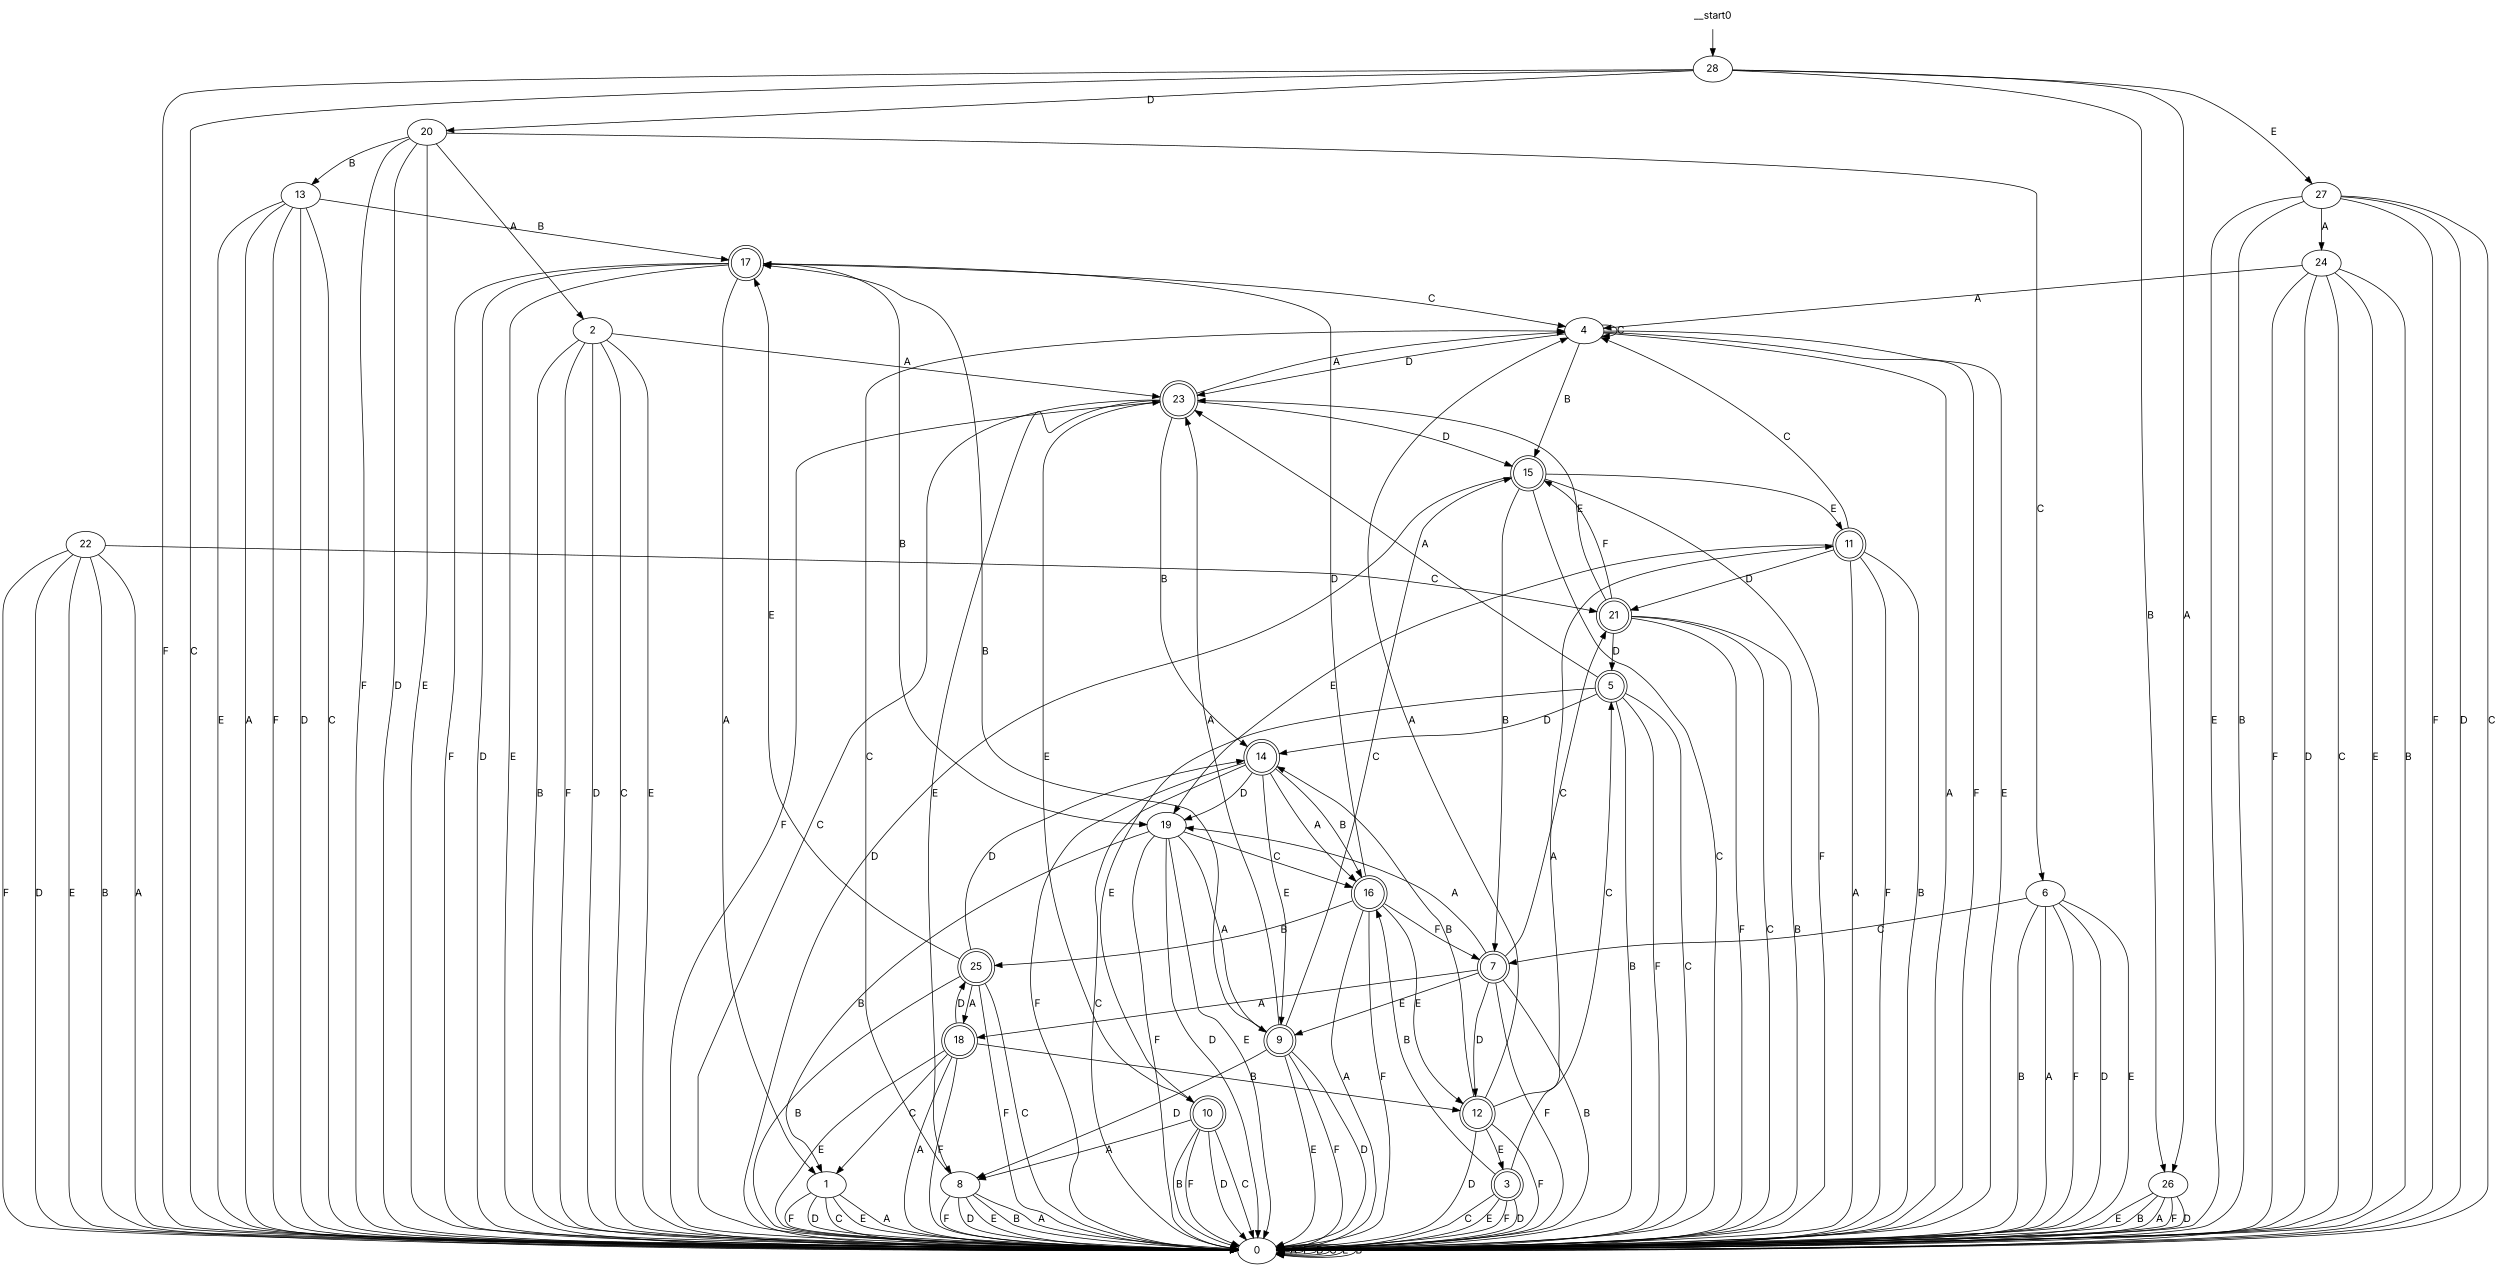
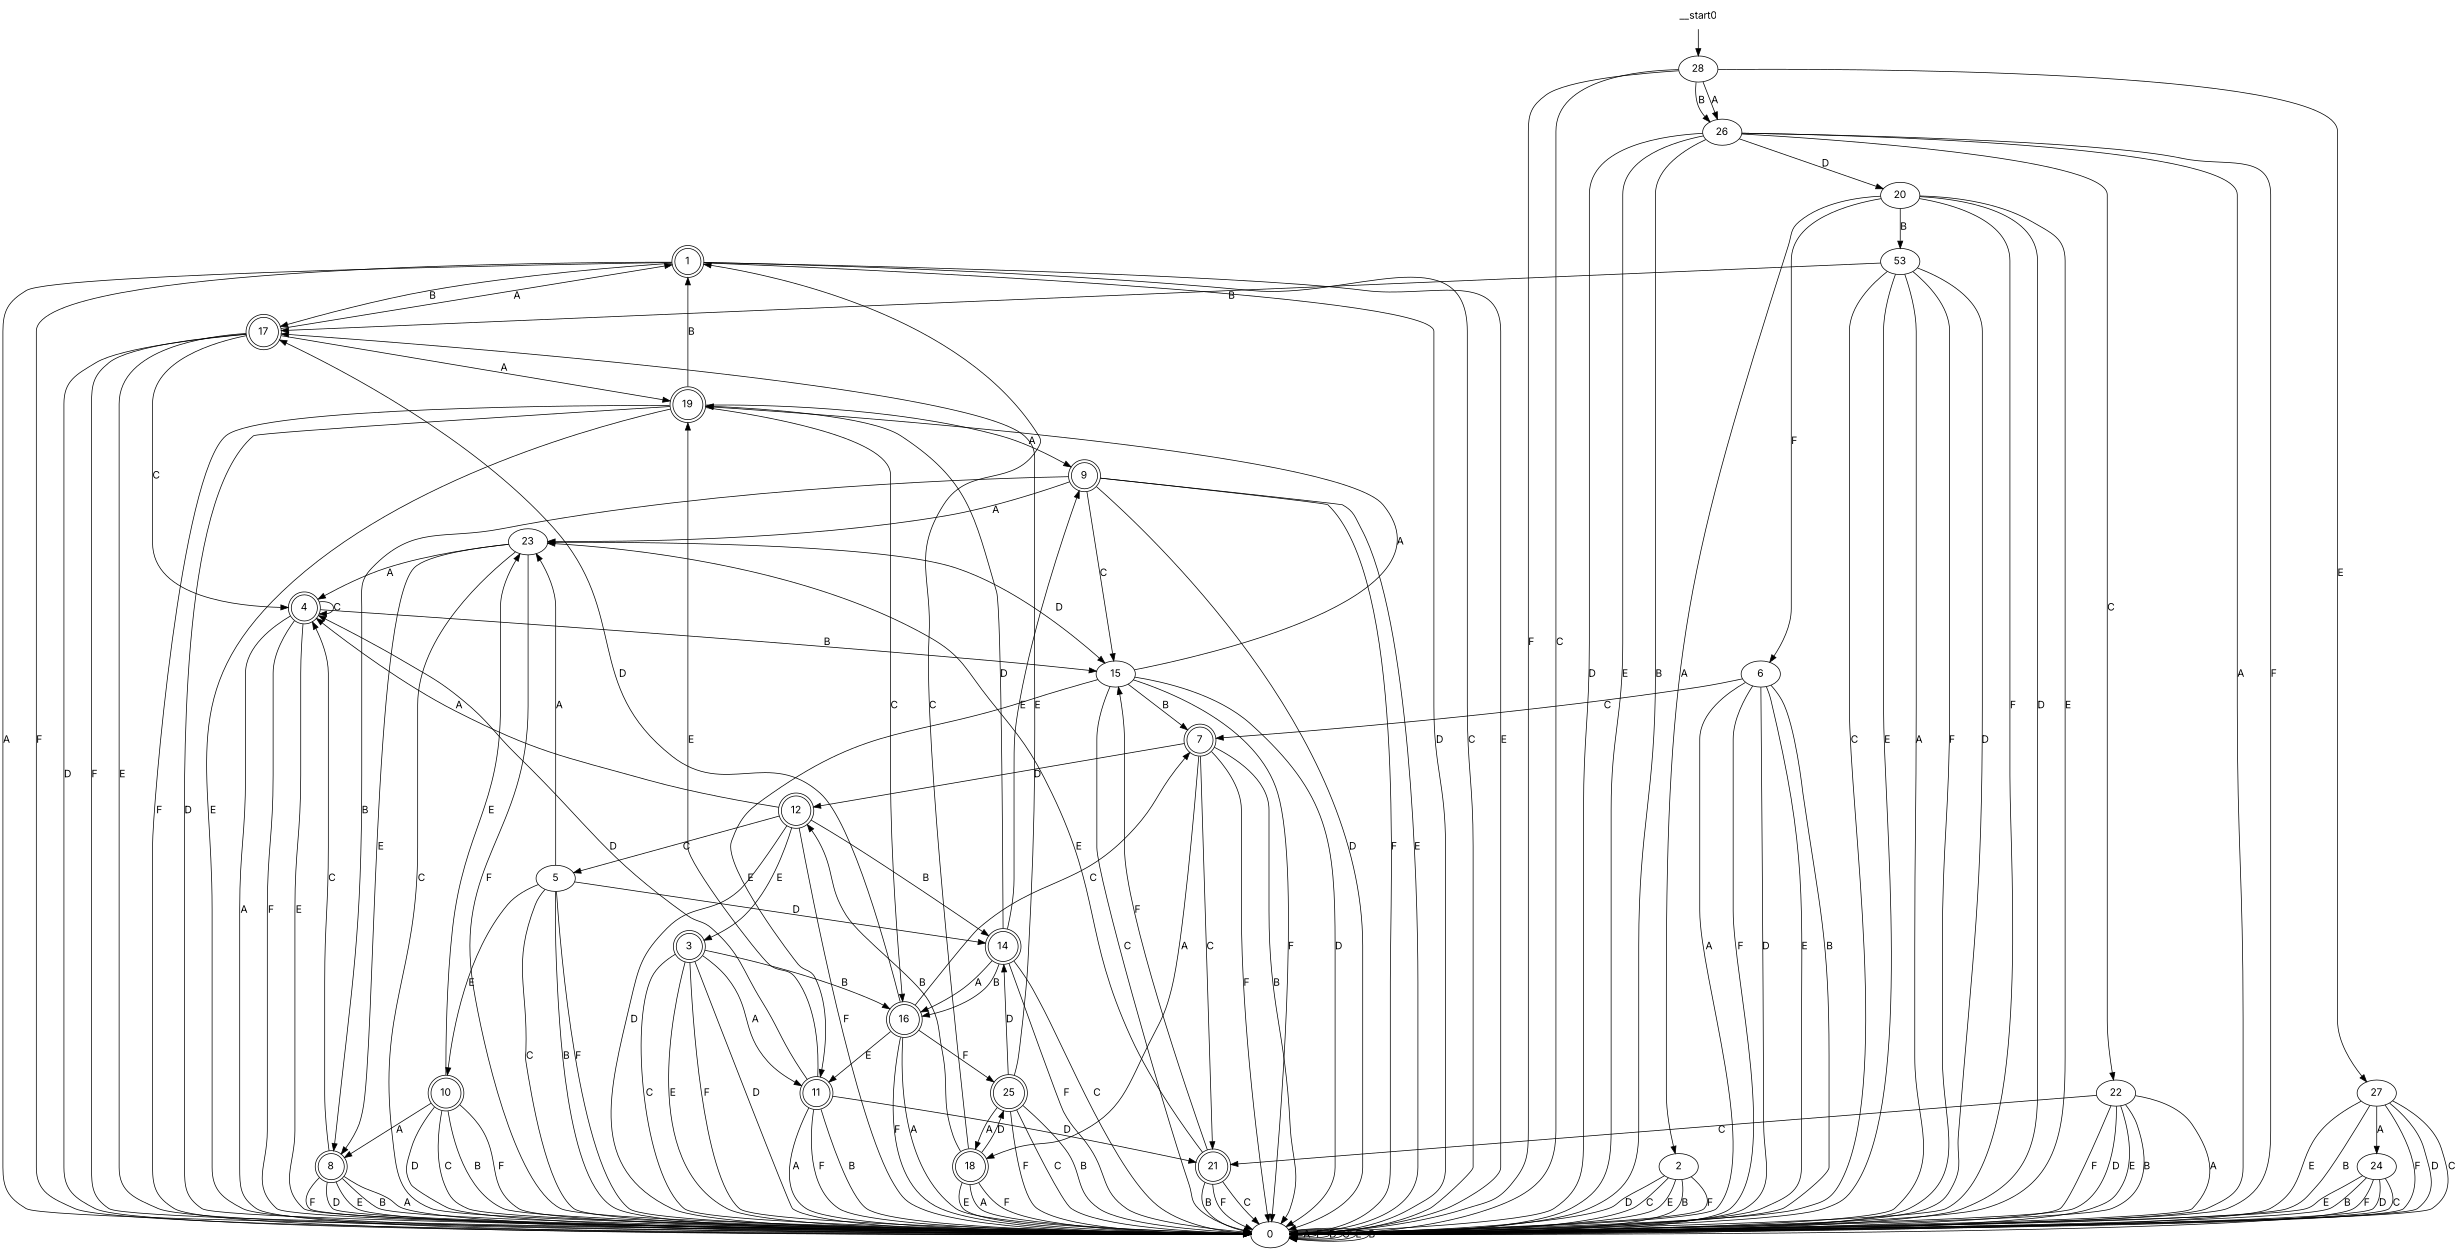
(1074, 100) -> (1808, 163)
(301, 195) -> (1900, 262)
(1957, 297) -> none
(1584, 331) -> (304, 608)
(1384, 360) -> none
(882, 365) -> none
(1179, 400) -> (528, 542)
(1787, 437) -> (613, 847)
none -> (2107, 446)
(1528, 473) -> (1116, 674)
(2041, 509) -> (1795, 441)
(903, 545) -> (504, 368)
(1161, 593) -> none
(1613, 648) -> none
(982, 672) -> (478, 283)
(1611, 686) -> (556, 878)
(1167, 825) -> (688, 405)
(1370, 866) -> (1222, 459)
(1284, 930) -> (966, 1056)
(1438, 930) -> (1094, 878)
(1386, 1004) -> none
(1415, 1005) -> (863, 1054)
(1177, 1114) -> (365, 811)
(827, 1185) -> (688, 262)
(960, 1185) -> (331, 1167)
